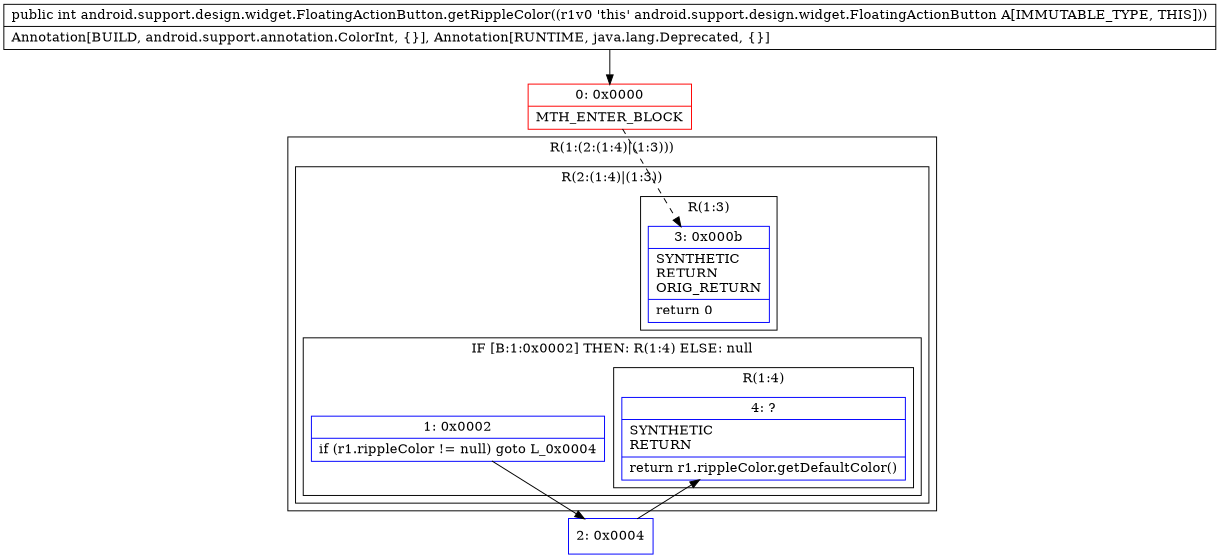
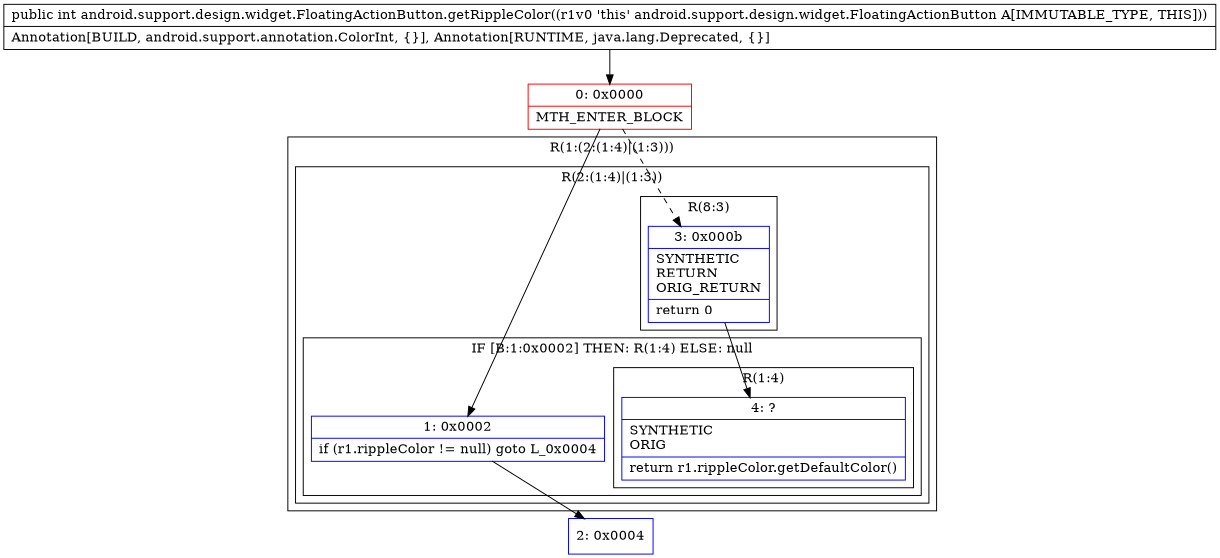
(709, 208) -> (709, 208)
none -> (536, 268)
(661, 445) -> (648, 445)
(664, 502) -> (736, 355)
